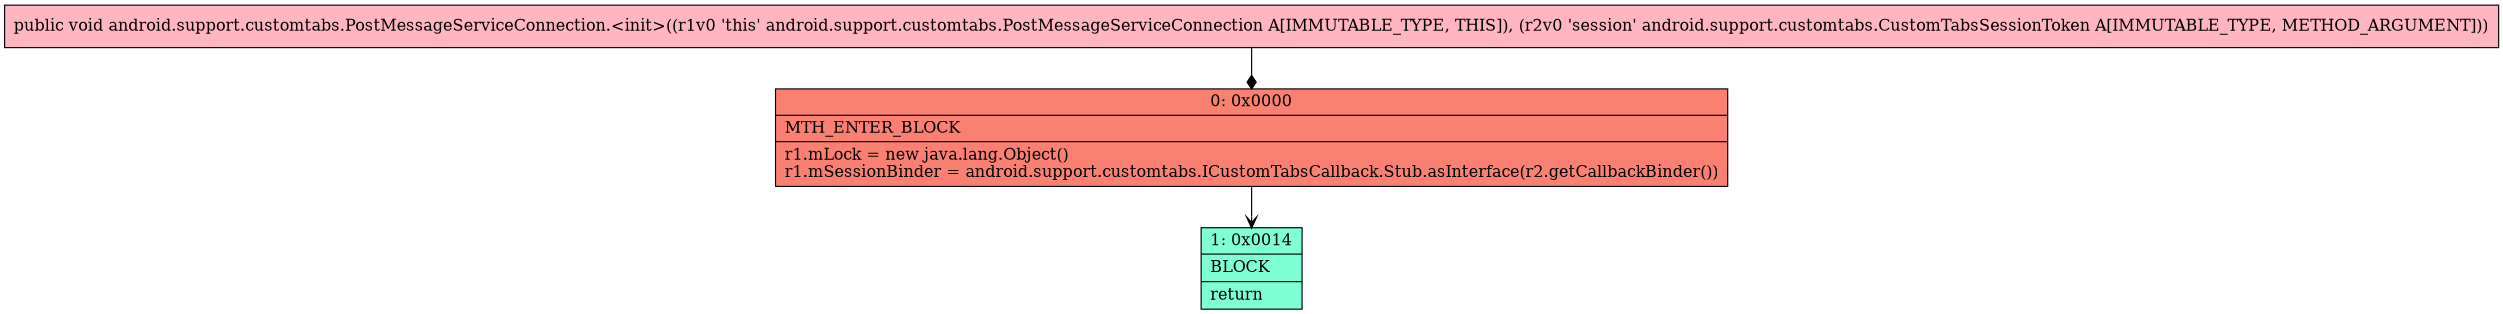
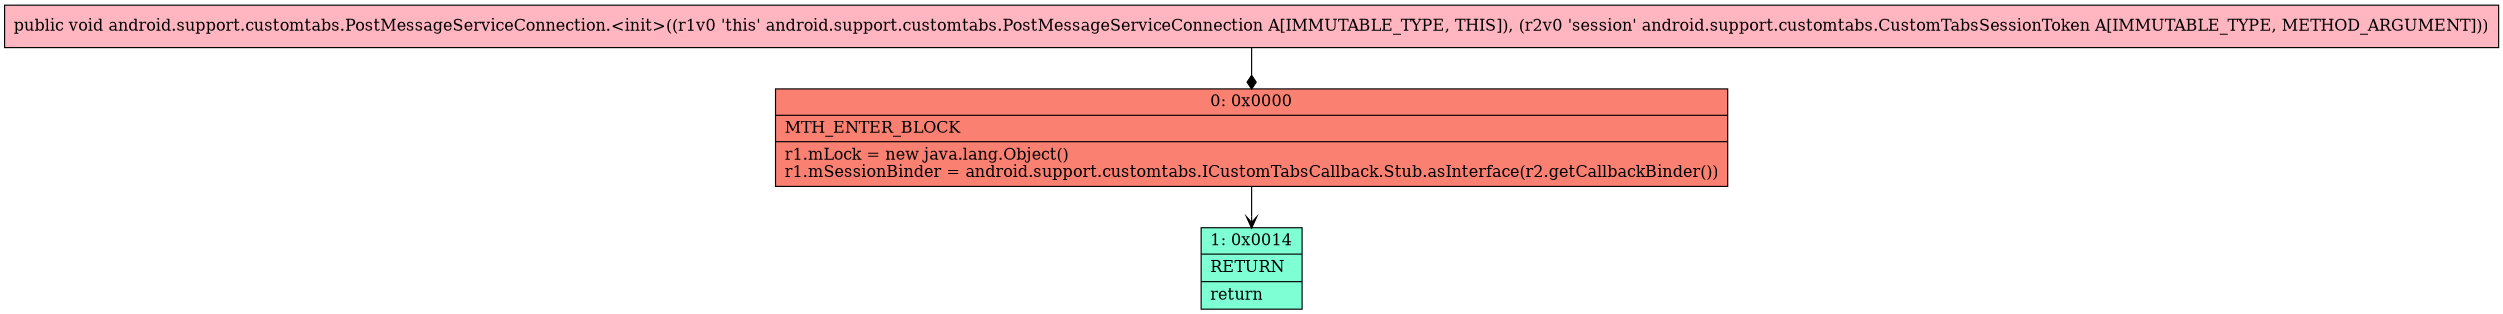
(1240, 267) -> (1248, 267)
